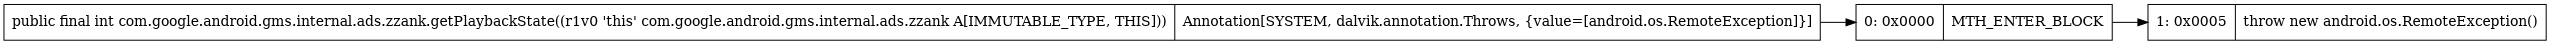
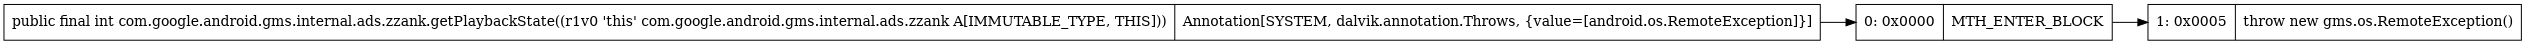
(2391, 22) -> (2378, 22)
